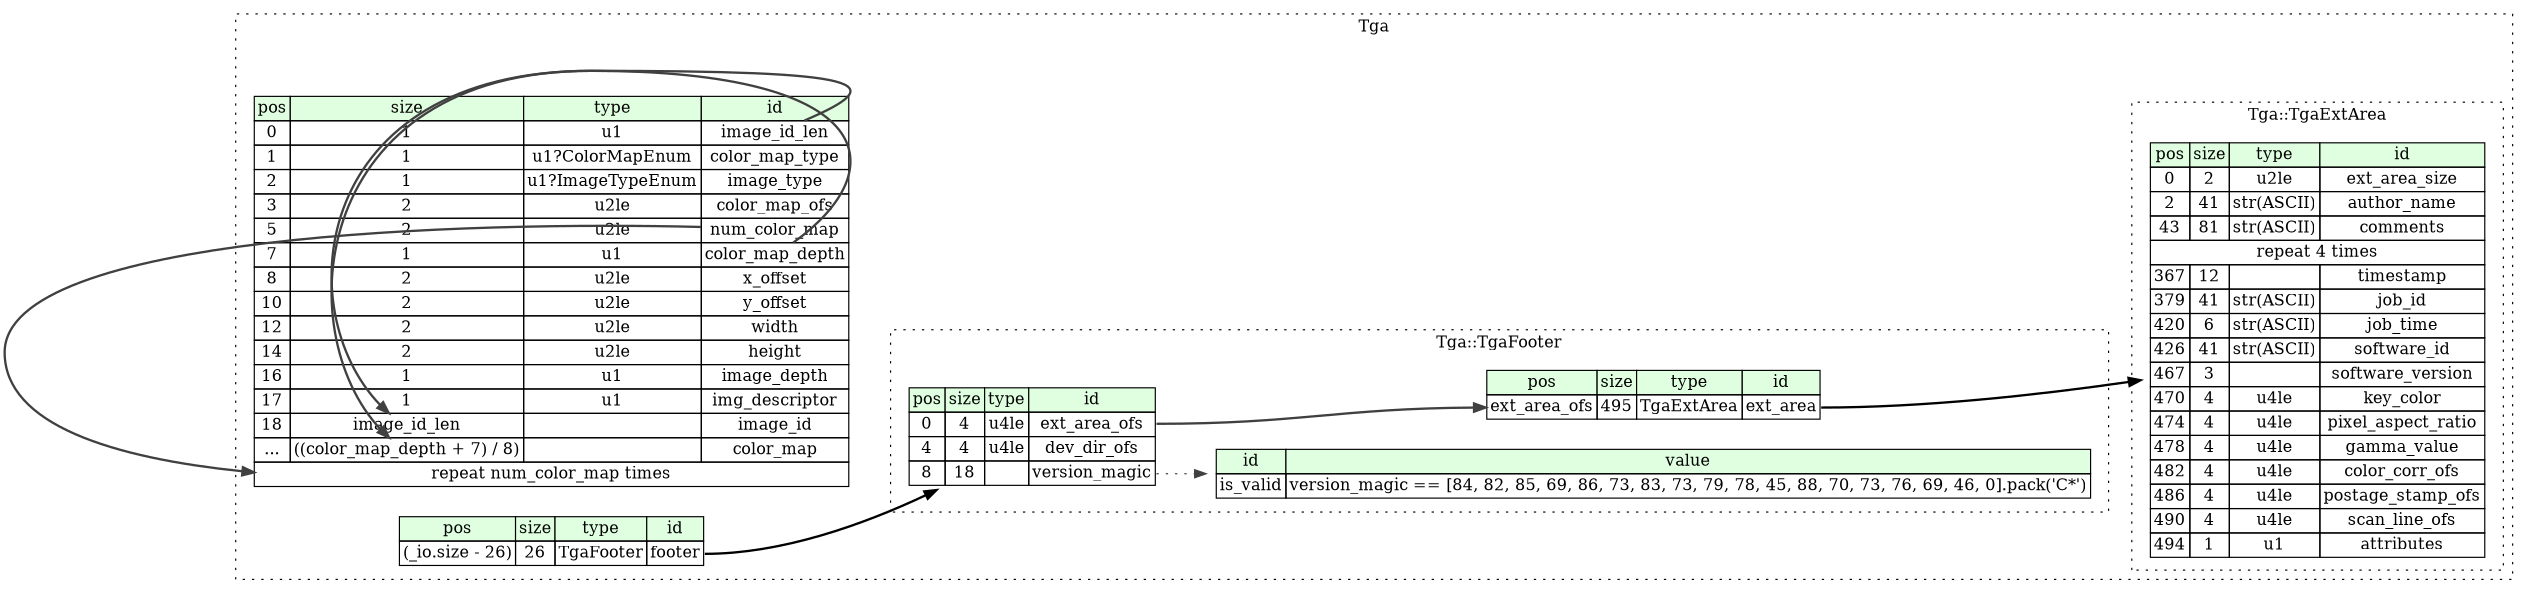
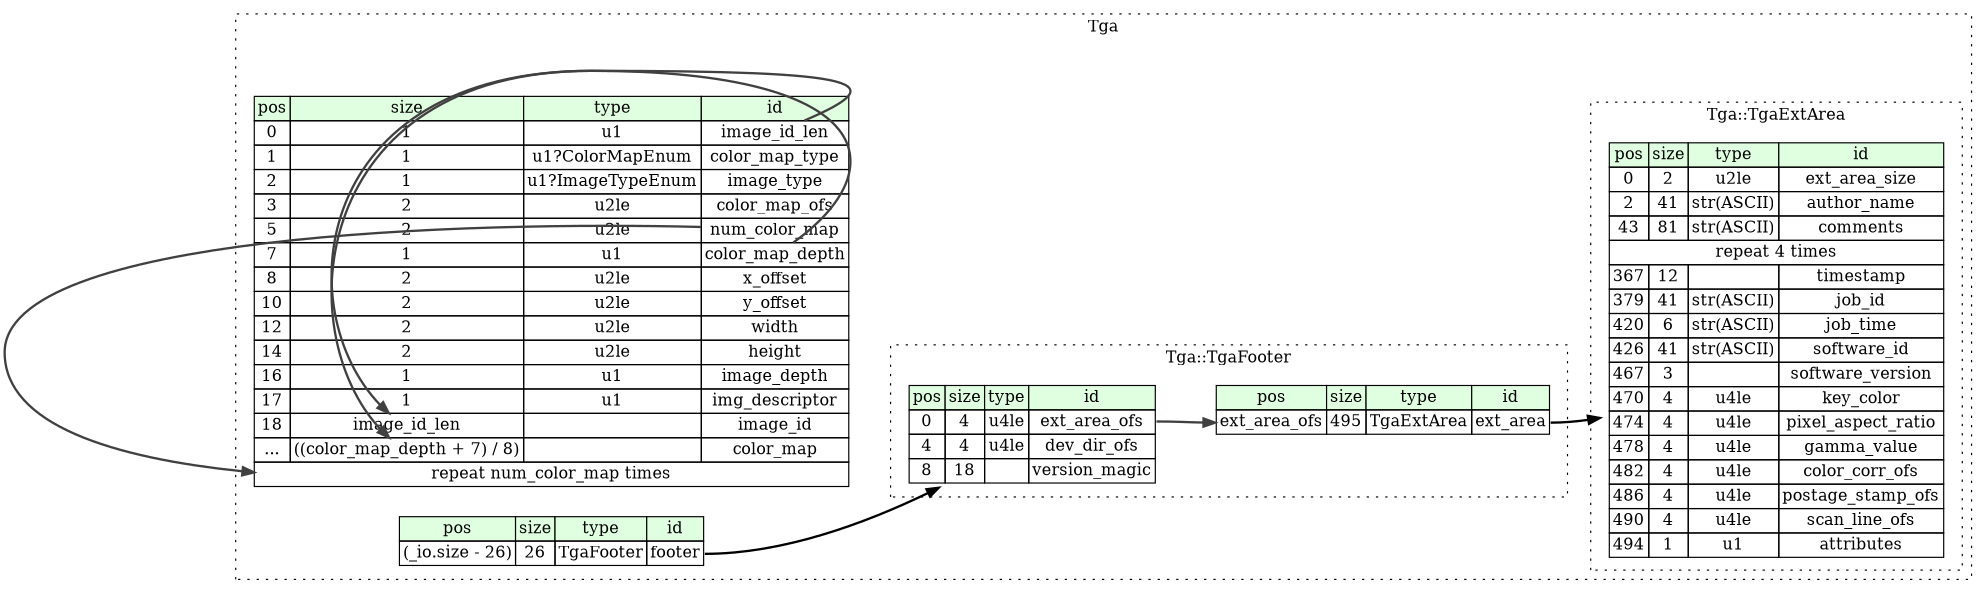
(1653, 474) -> none
